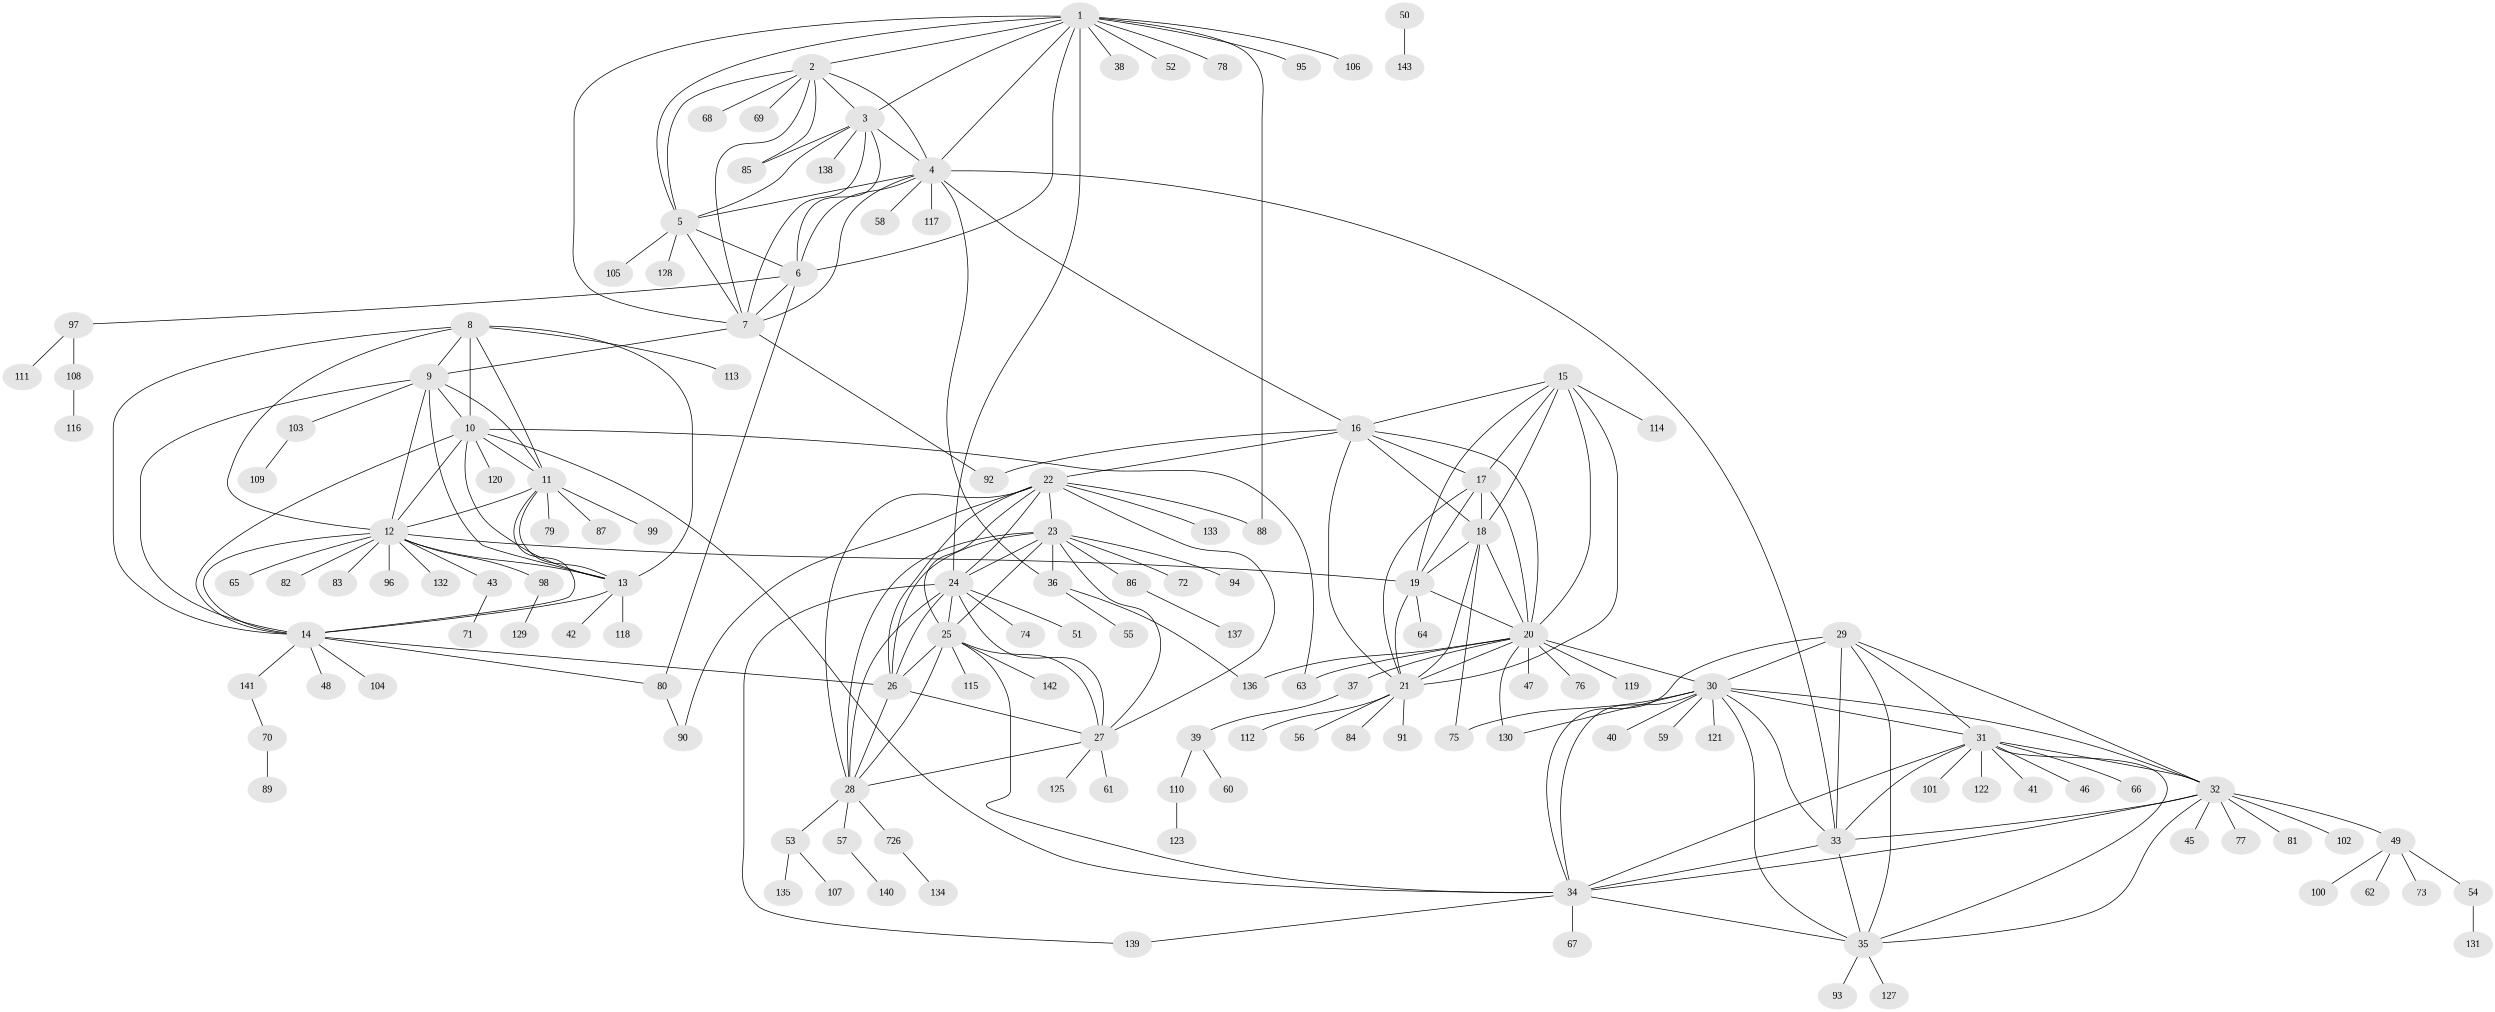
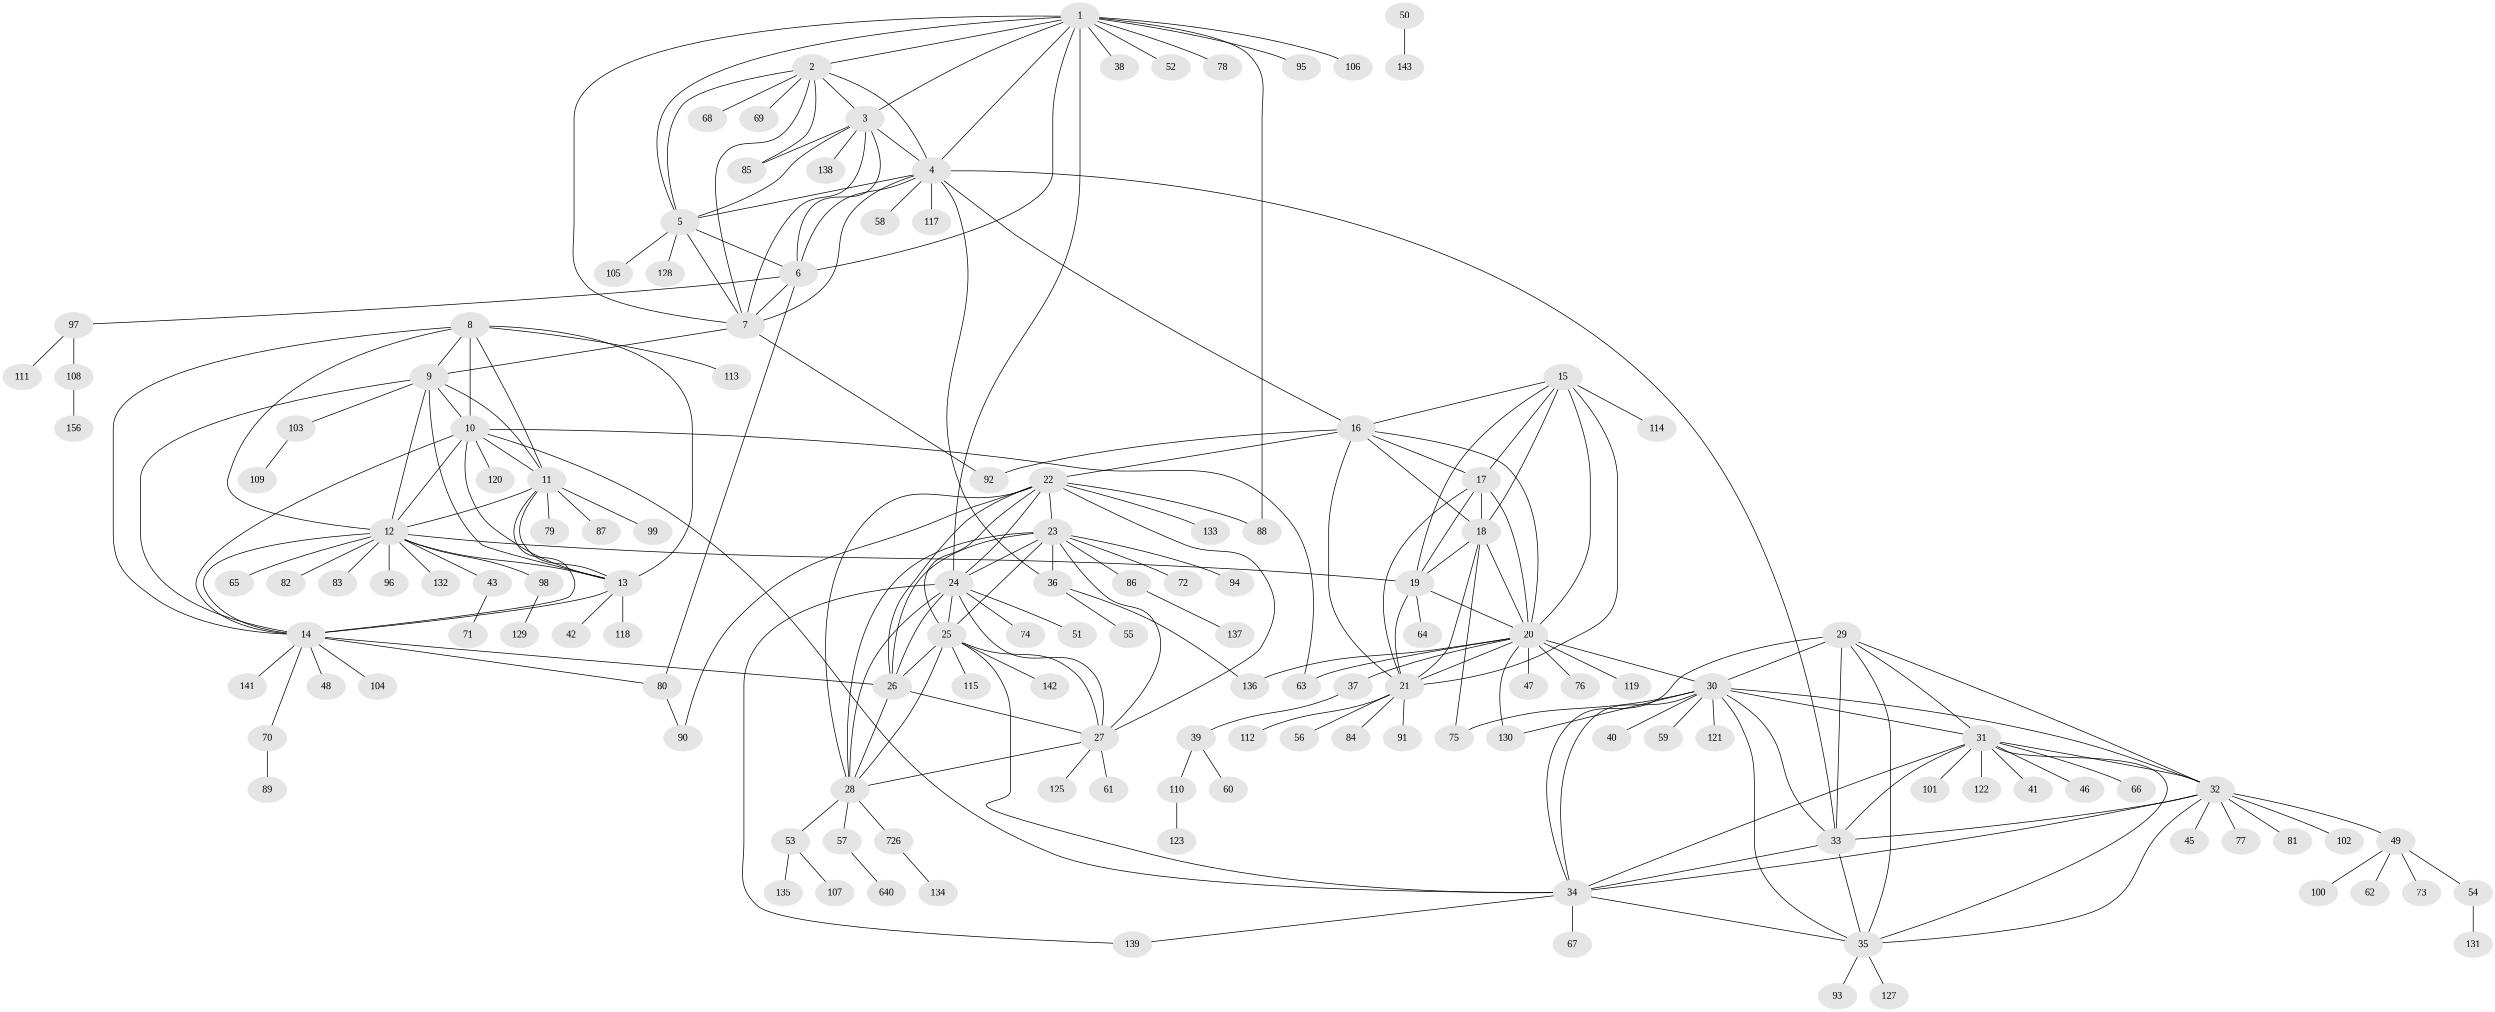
(74, 429) -> (74, 429)
(257, 712) -> (287, 686)
(887, 893) -> (887, 893)
